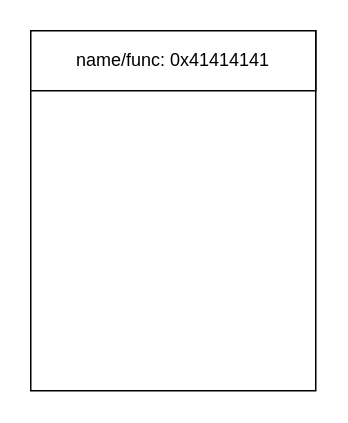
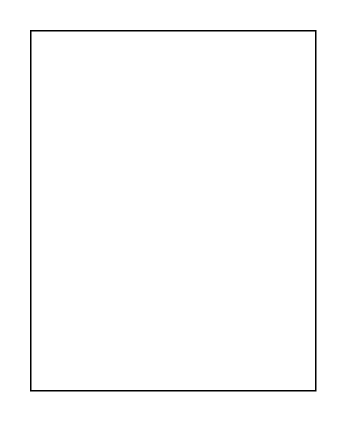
(173, 61) -> none
